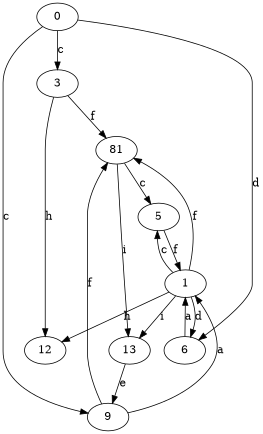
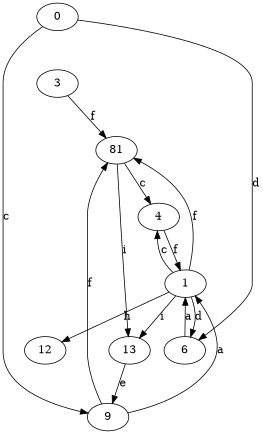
(58, 46) -> none
(45, 212) -> none
(159, 217) -> (159, 217)
